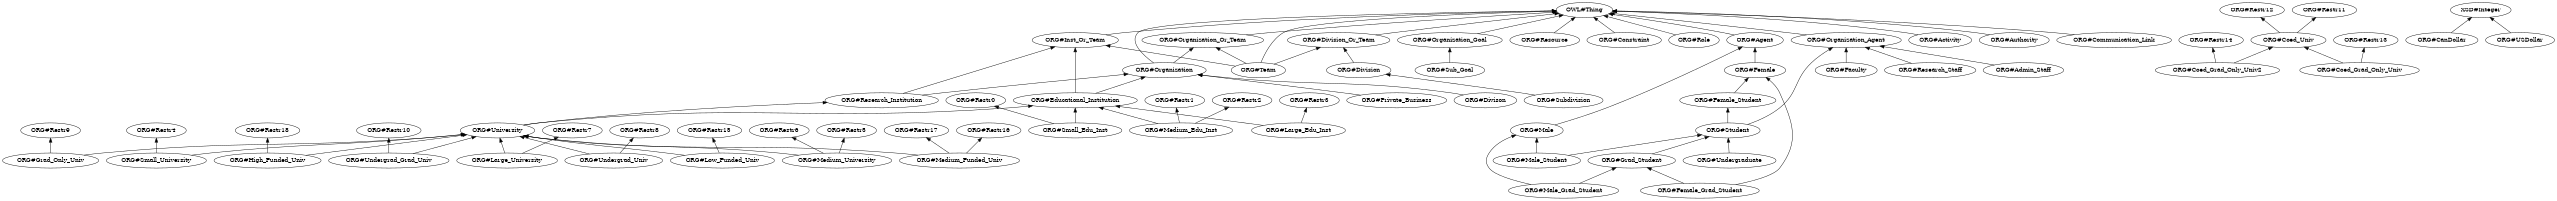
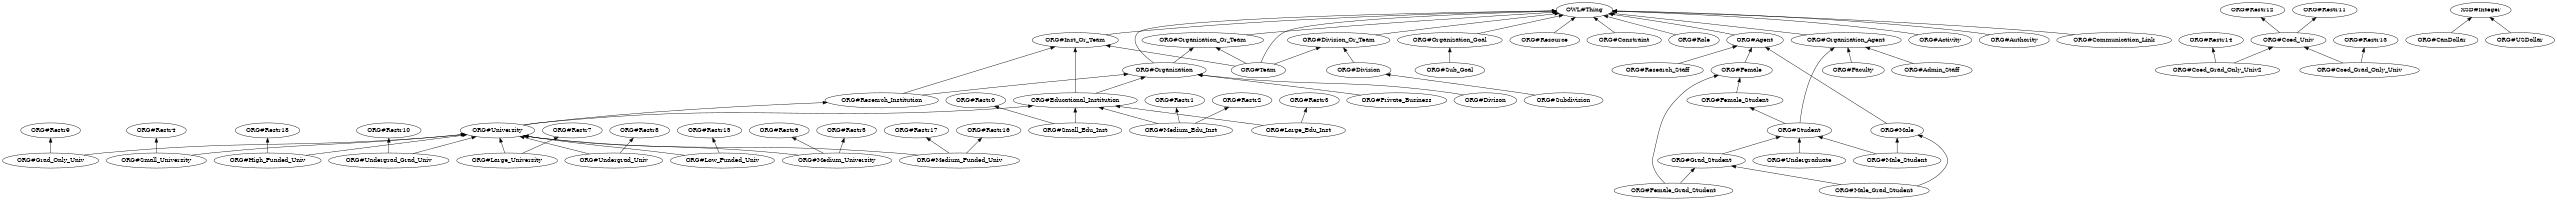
(1890, 56) -> (1706, 55)
